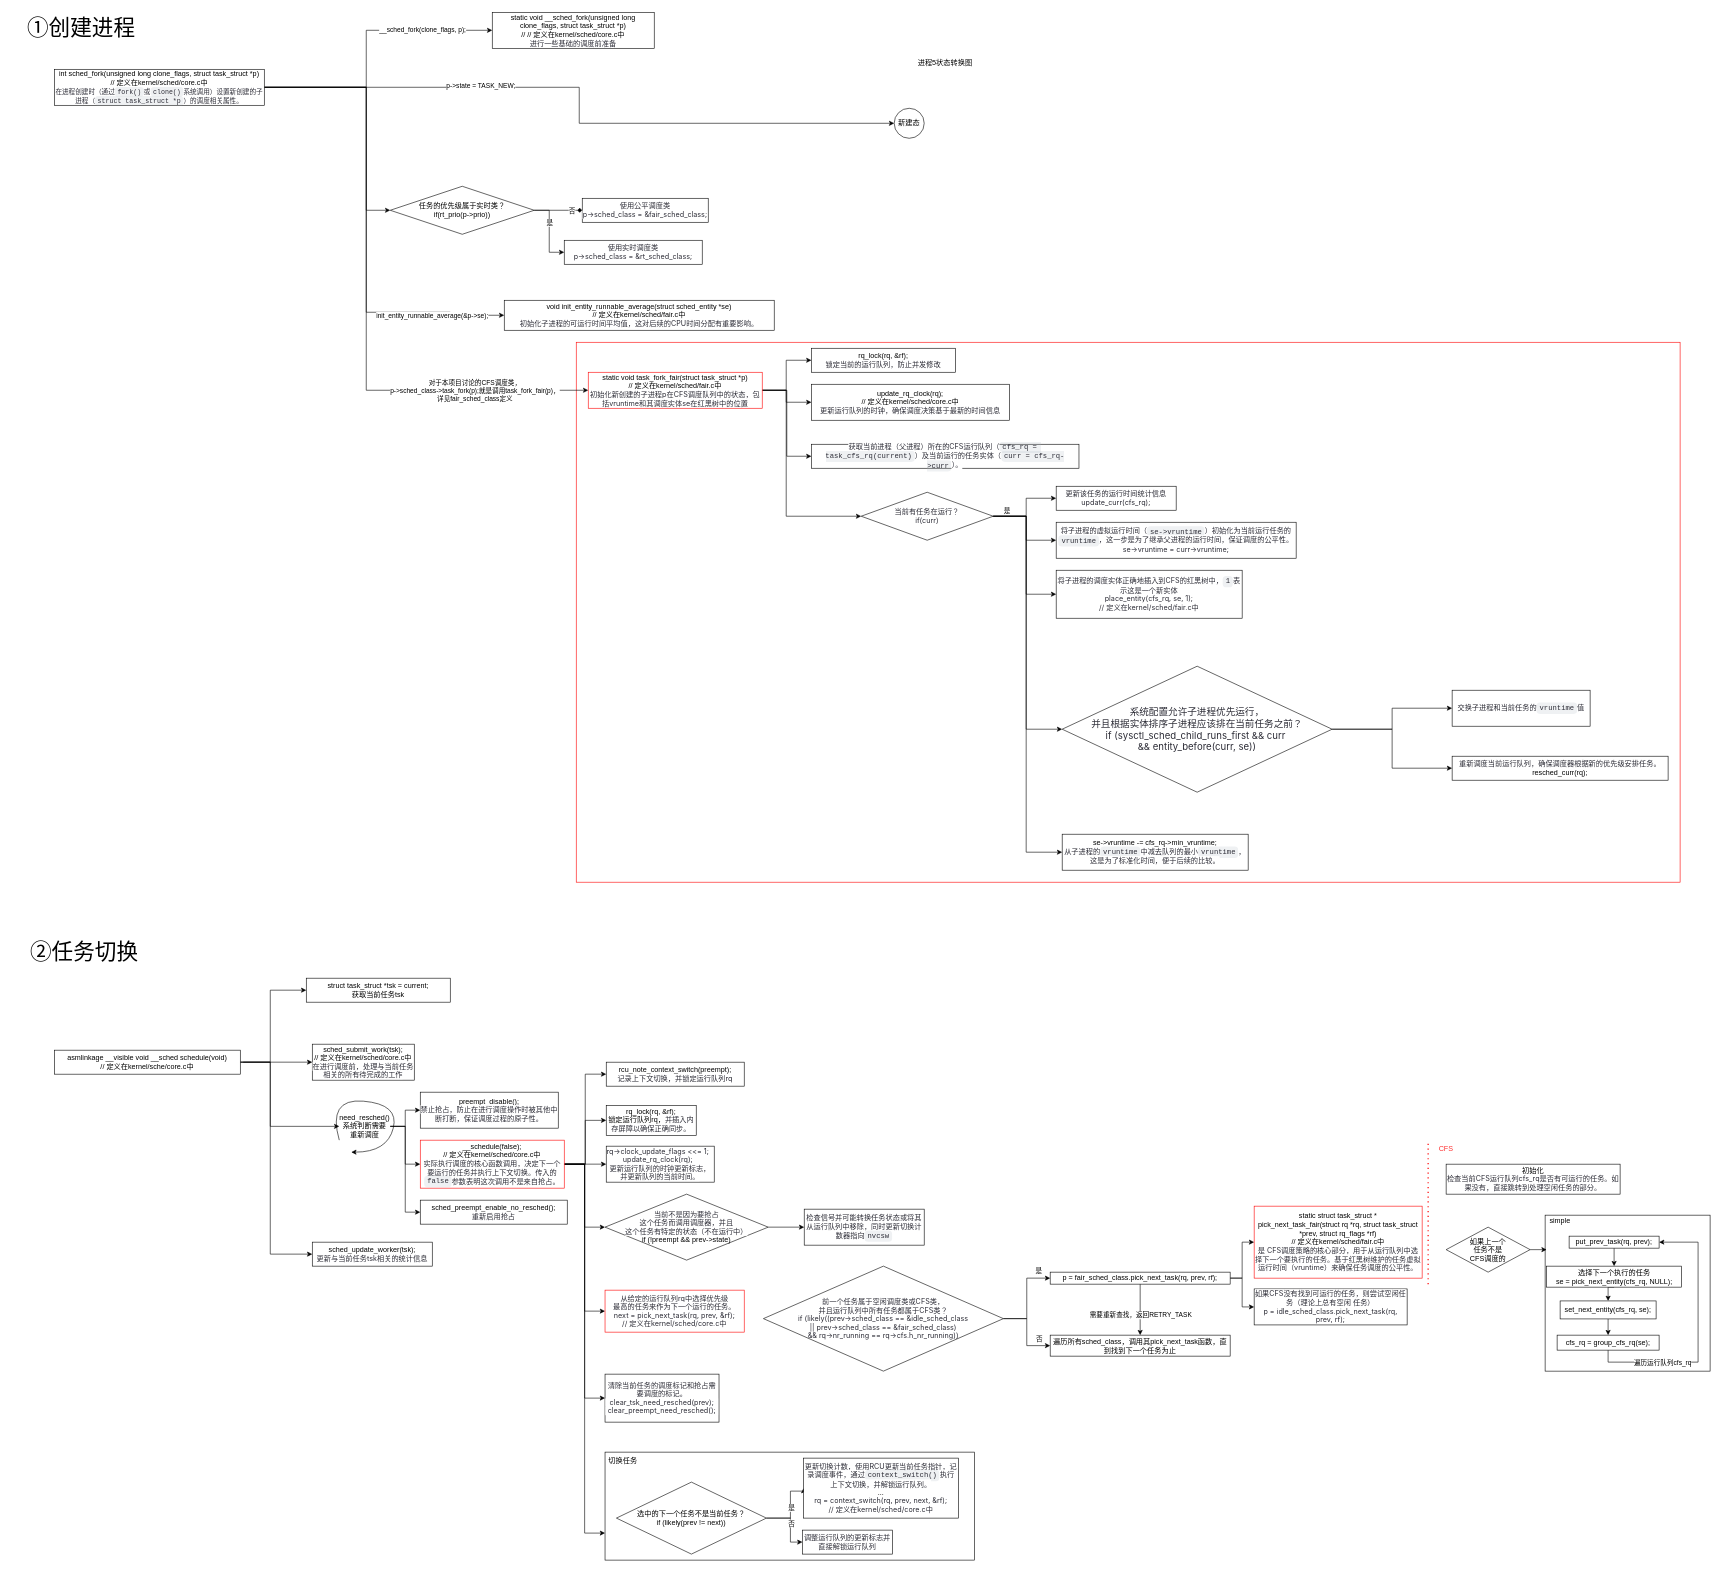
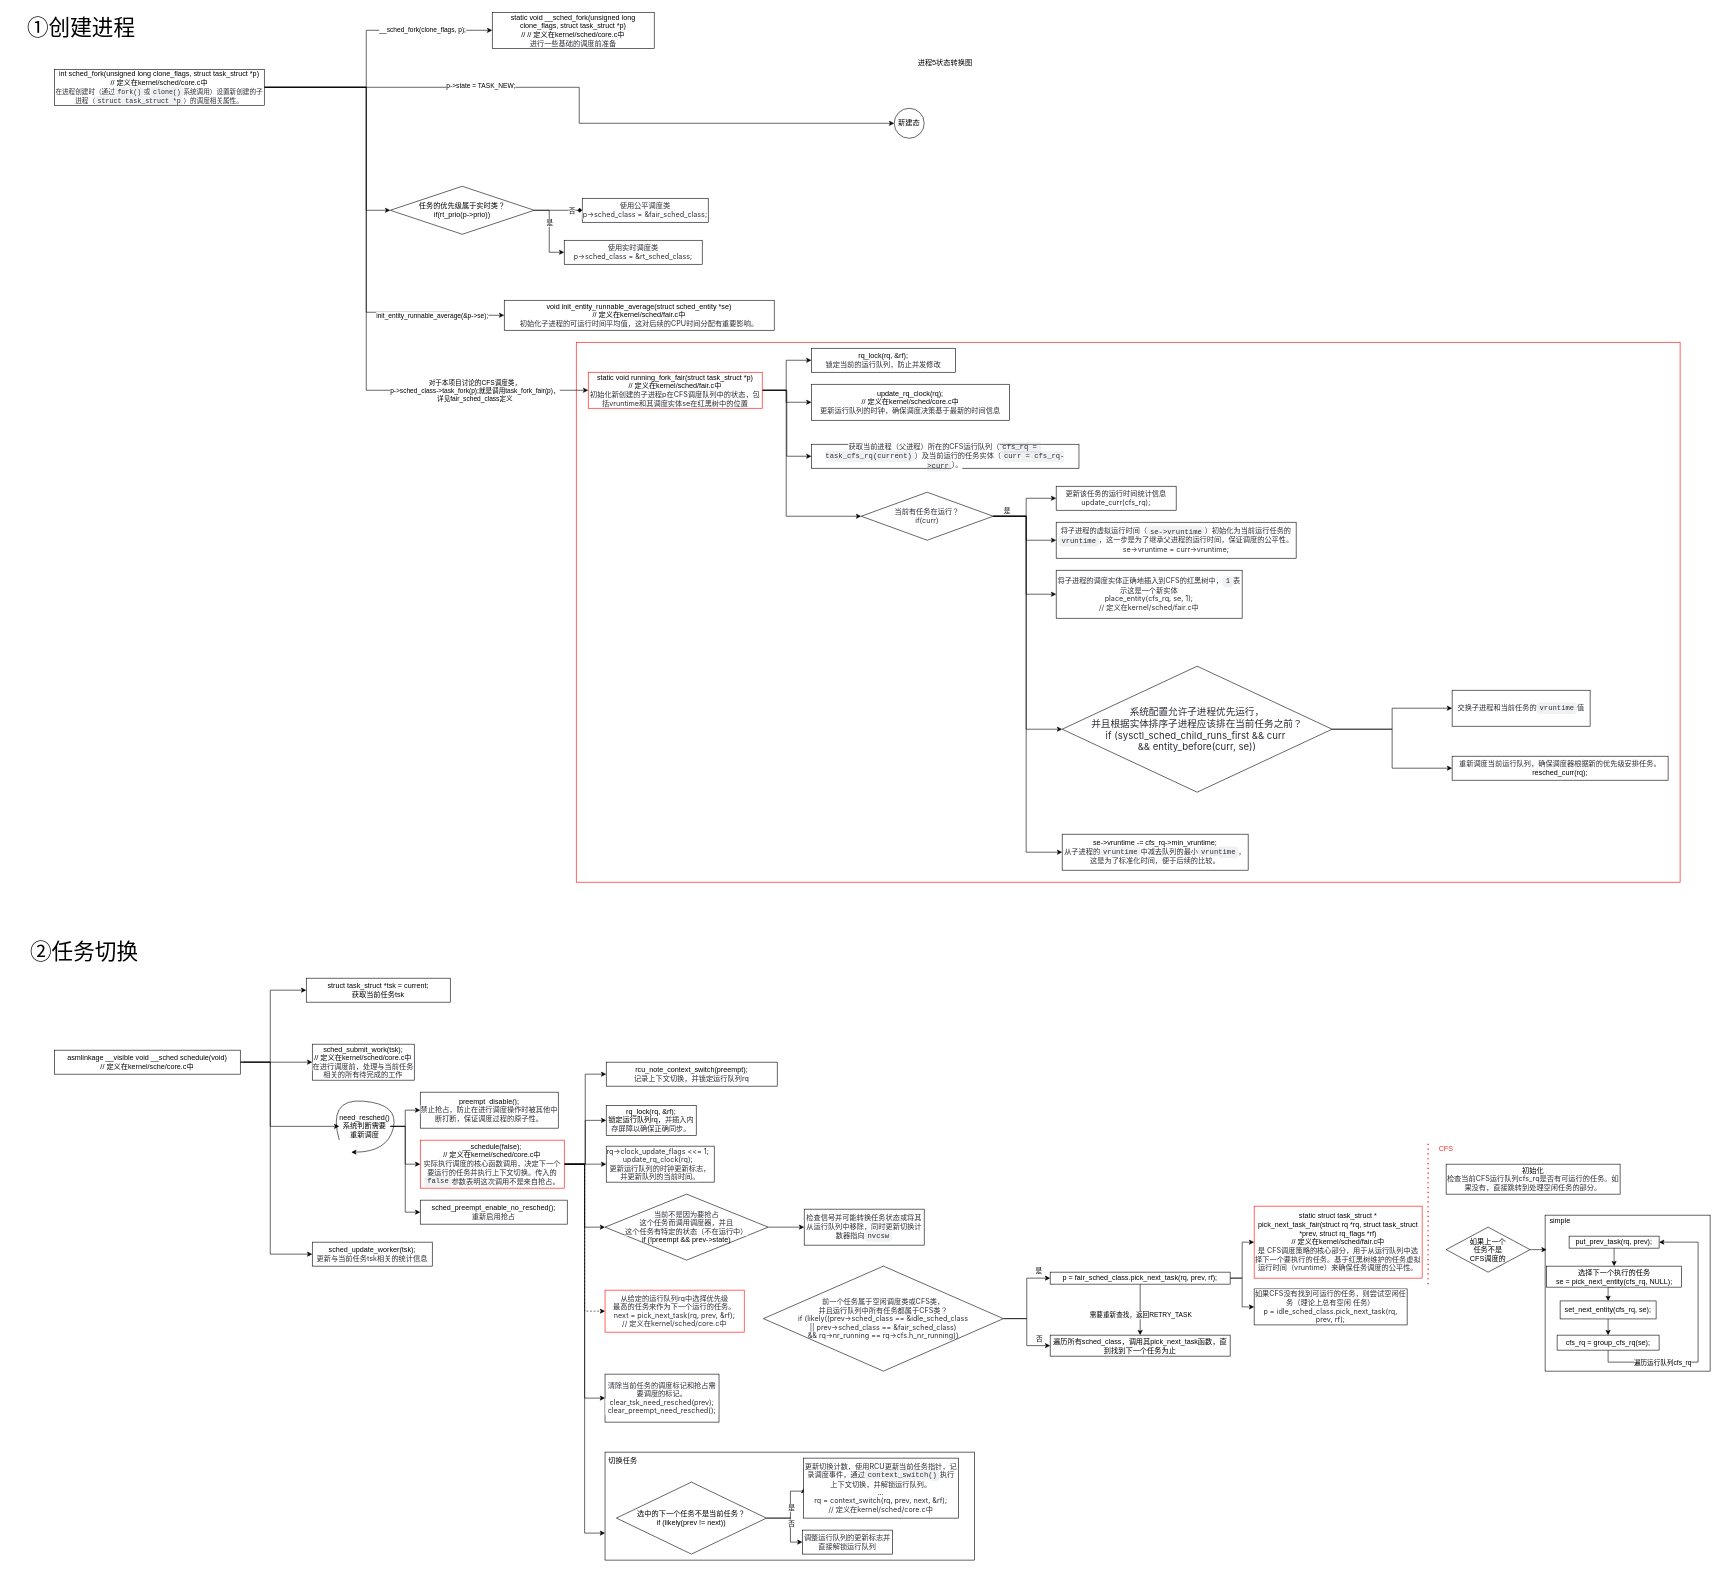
(675, 390) -> (675, 390)
(675, 1074) -> (692, 1074)
(593, 1311) -> (593, 1311)
